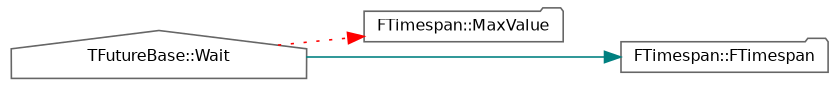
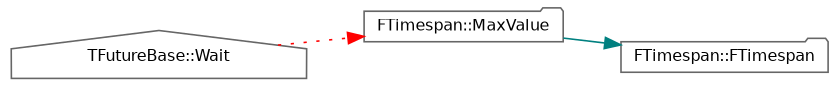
(455, 57) -> (584, 41)
